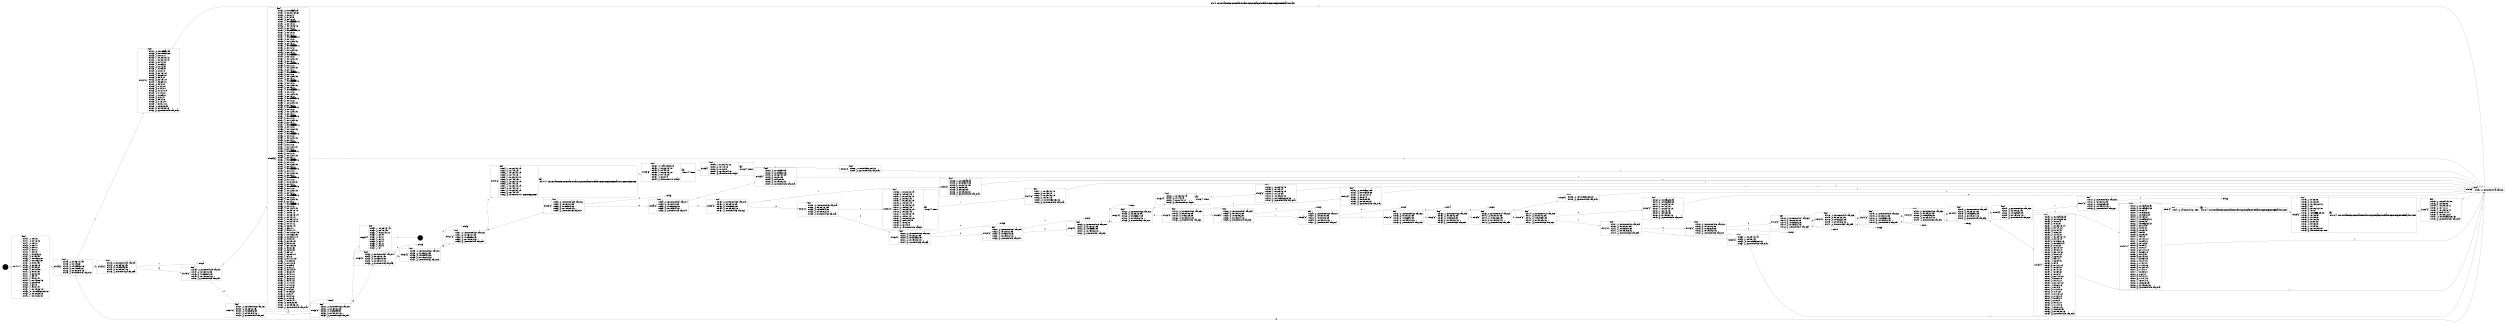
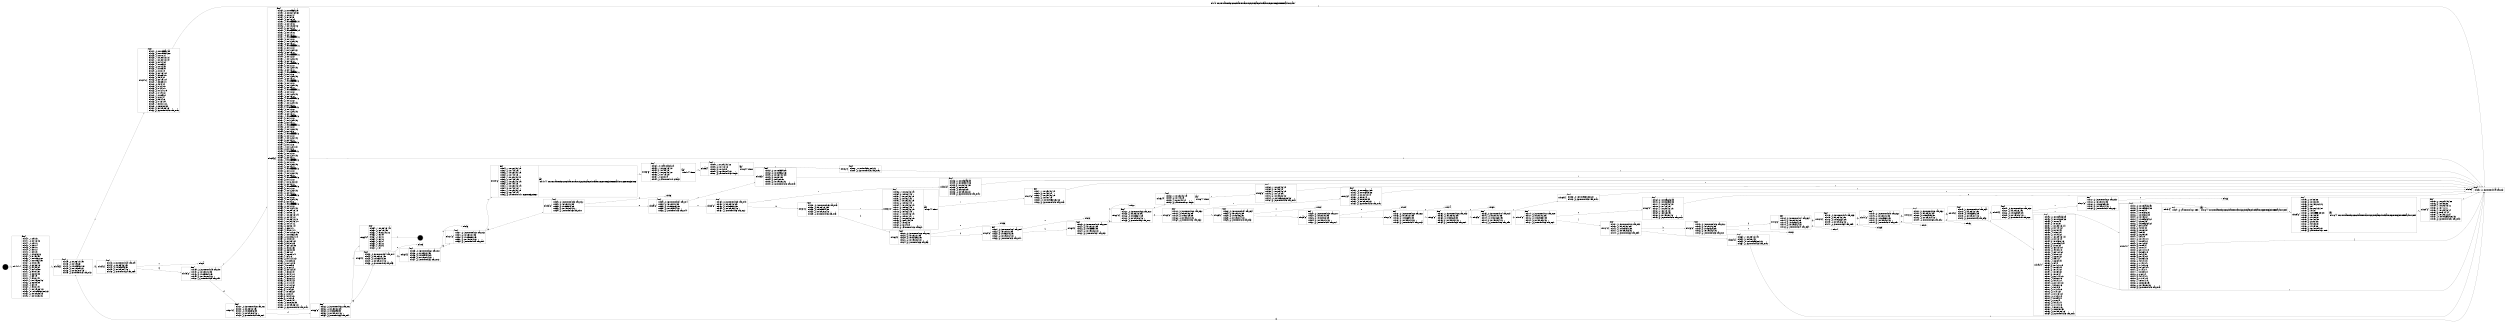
(331, 301) -> none
